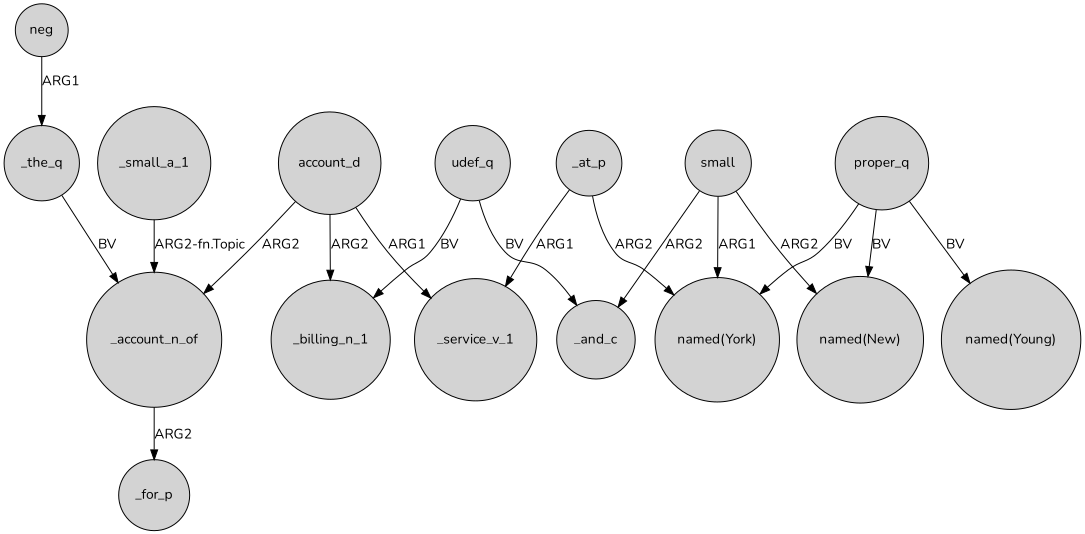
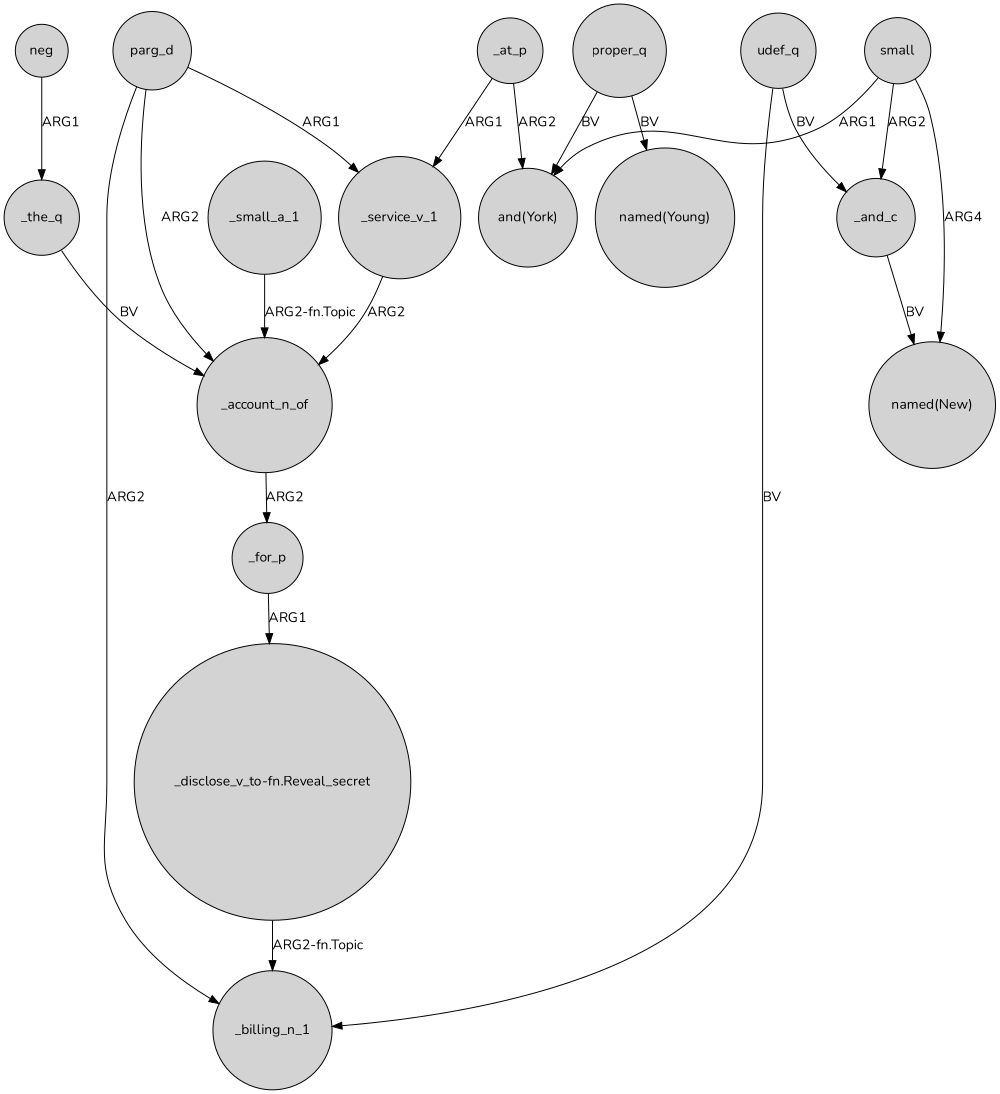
(330, 163) -> (152, 51)
(873, 238) -> (899, 295)
(800, 245) -> (963, 218)
none -> (360, 321)
(717, 340) -> (528, 218)
none -> (273, 782)
